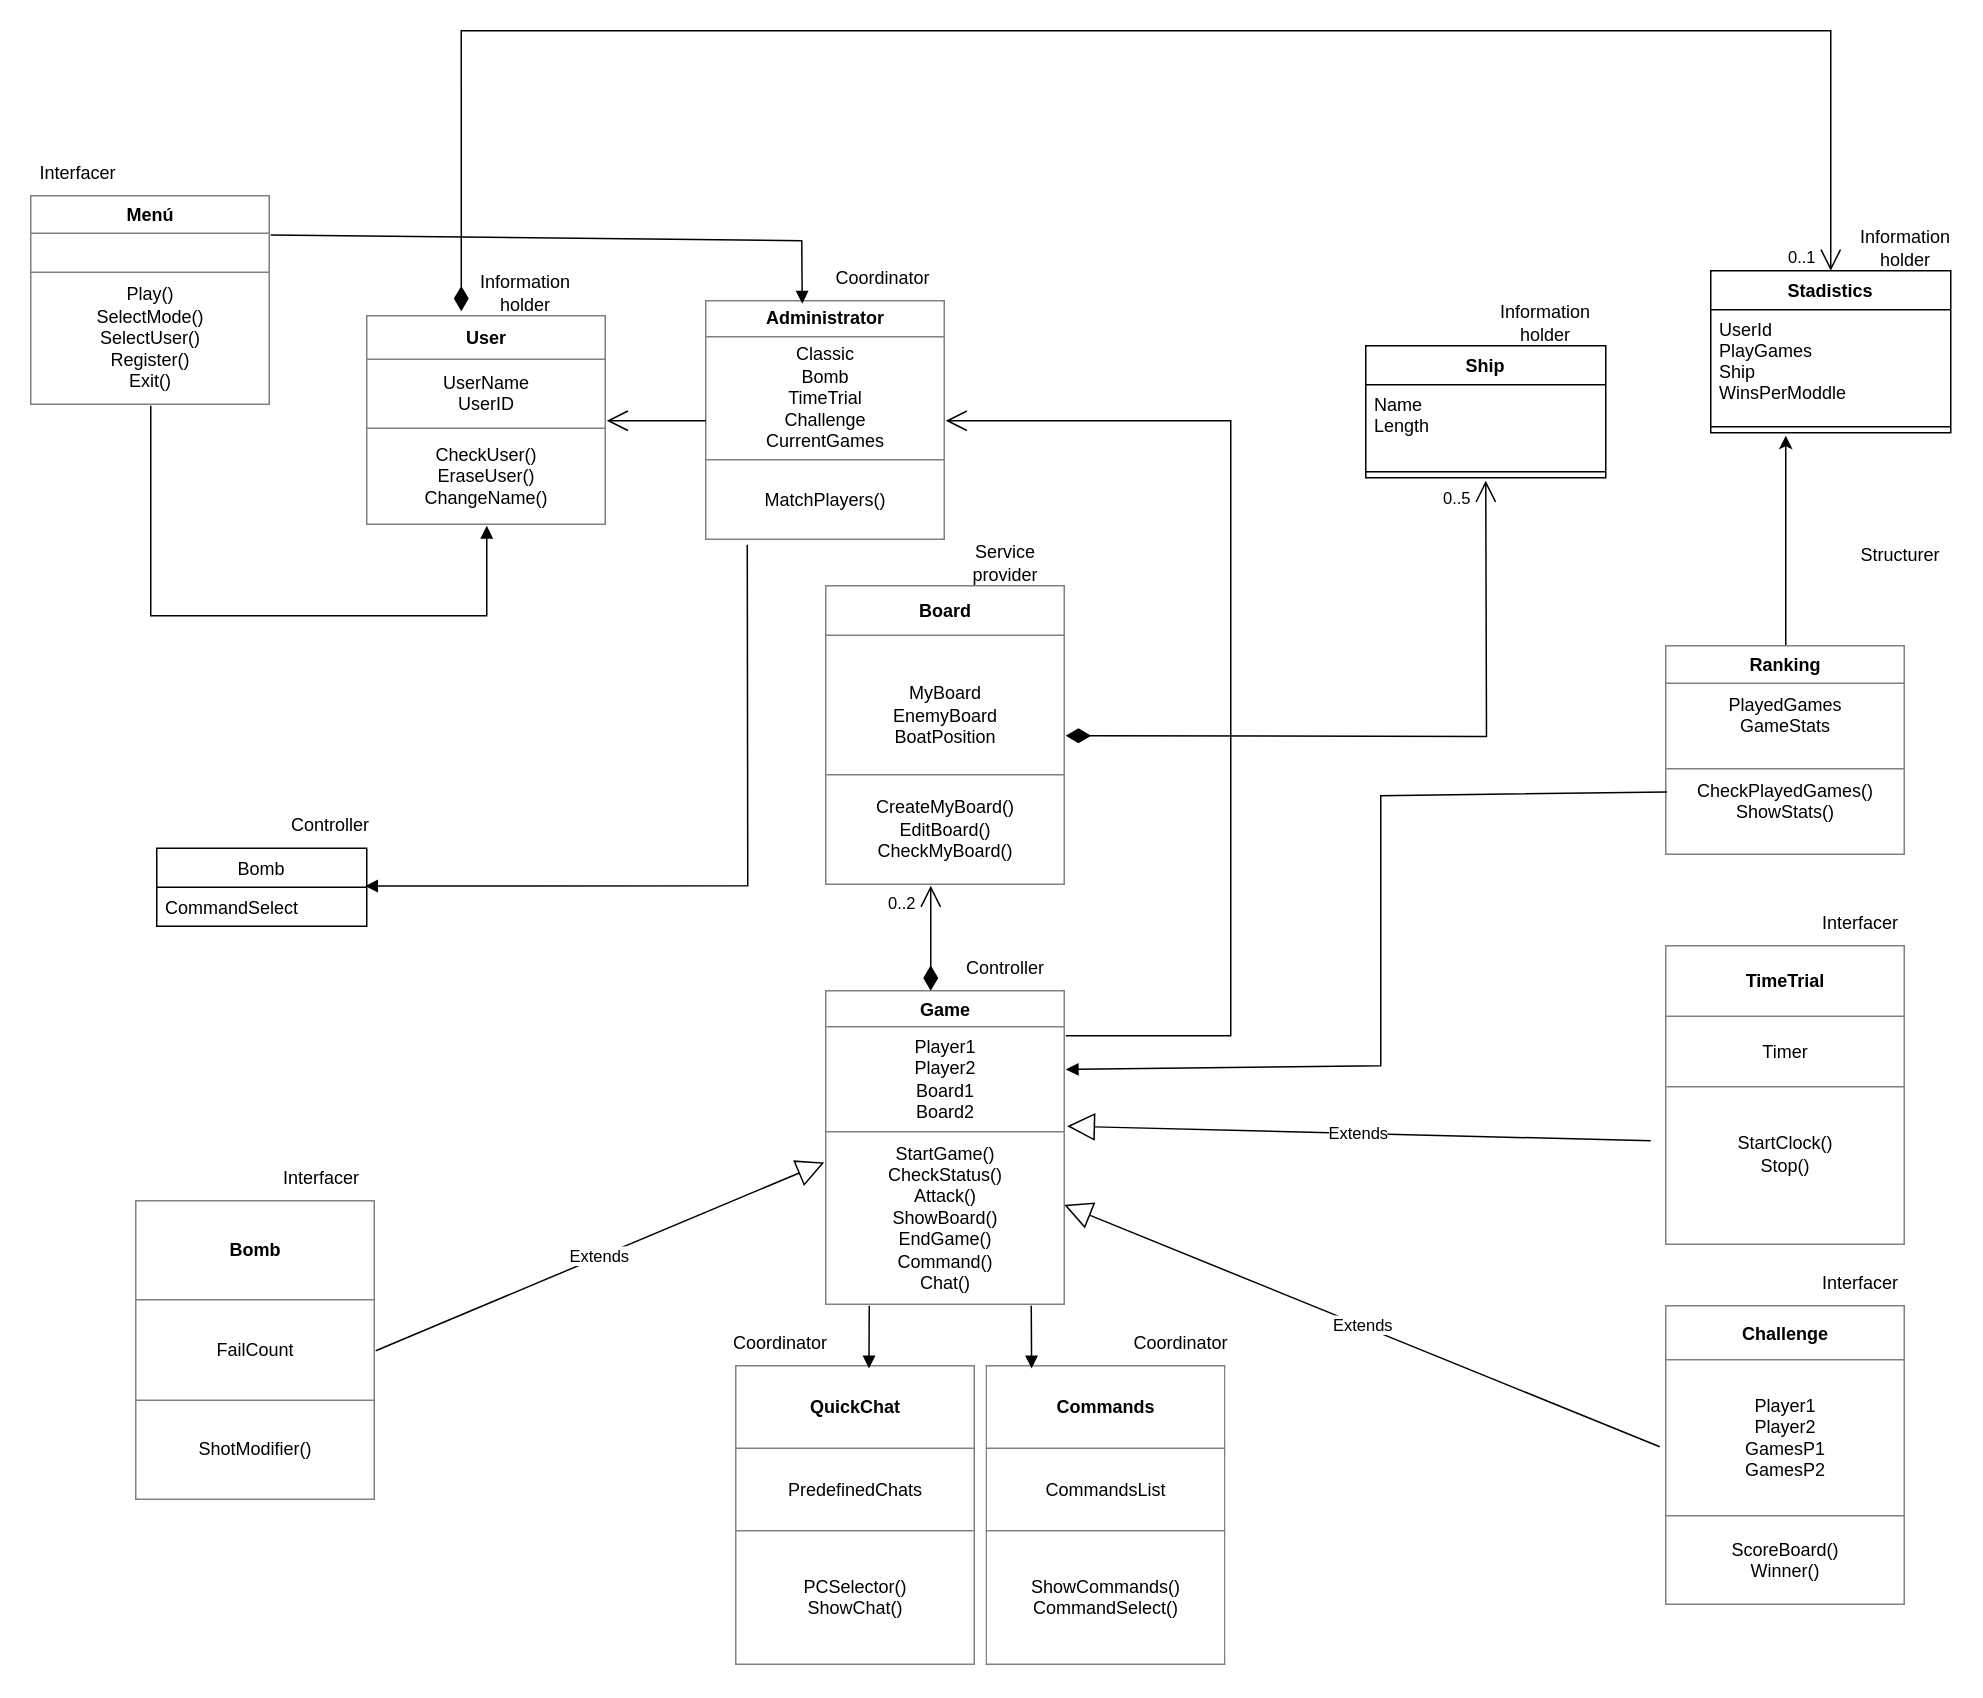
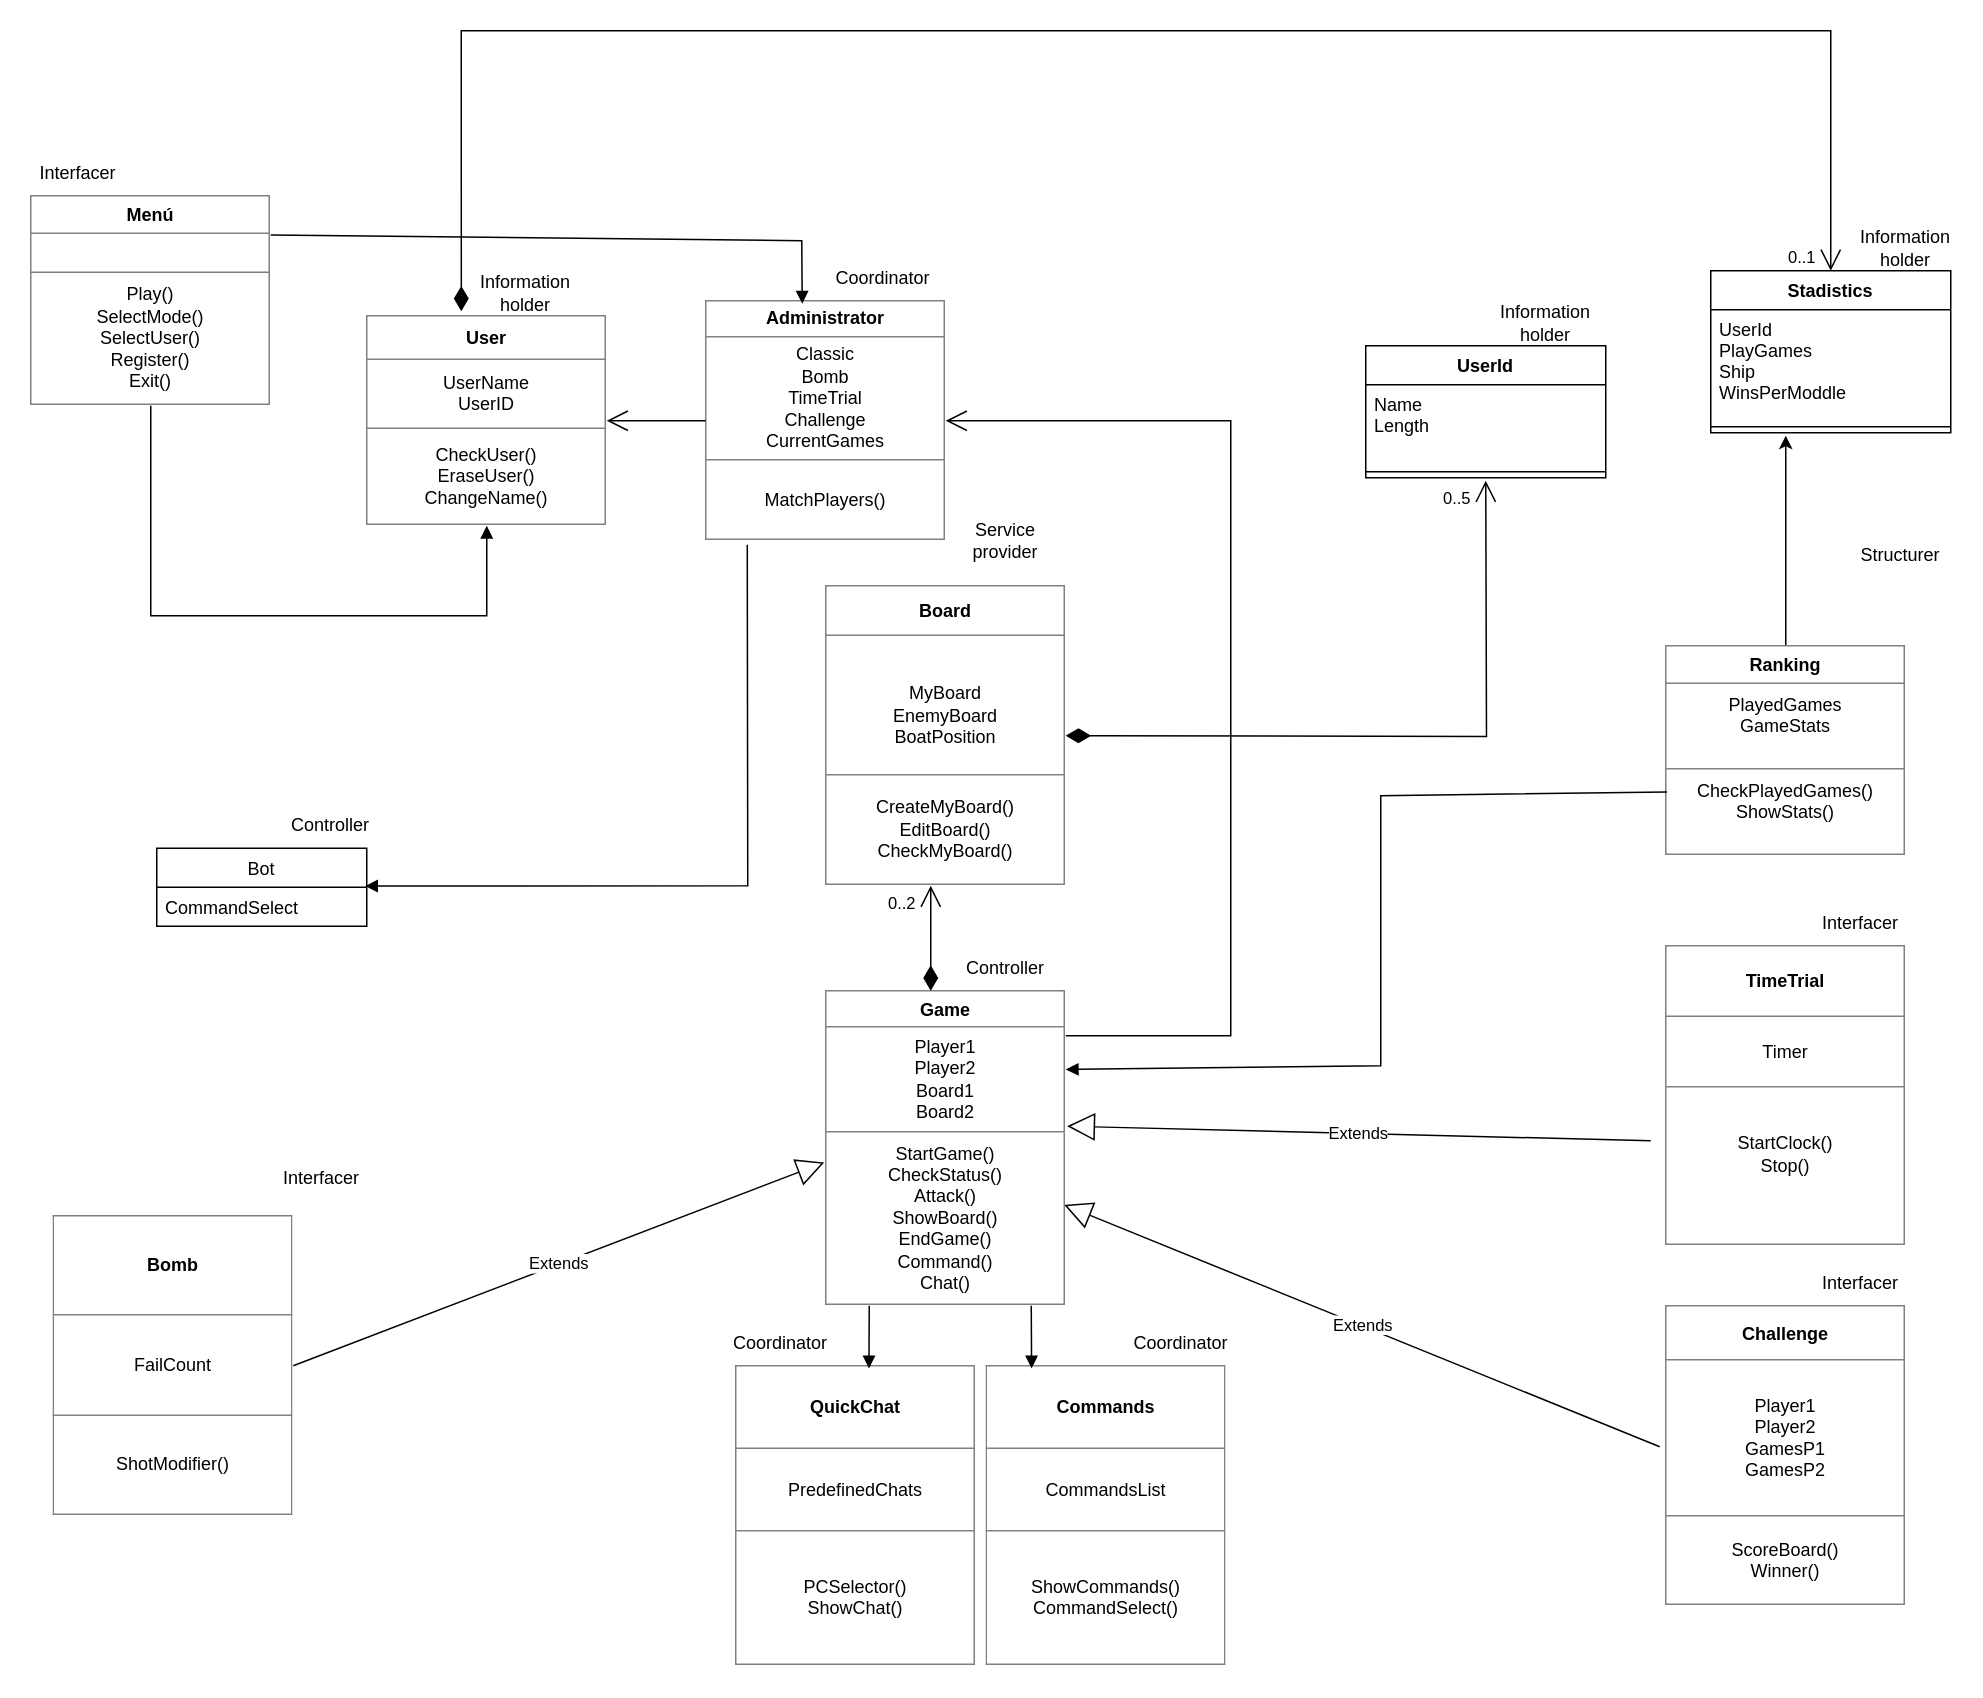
(1485, 366) -> (1485, 366)
(1006, 563) -> (1006, 541)
(261, 869) -> (261, 869)
(256, 1351) -> (173, 1366)
